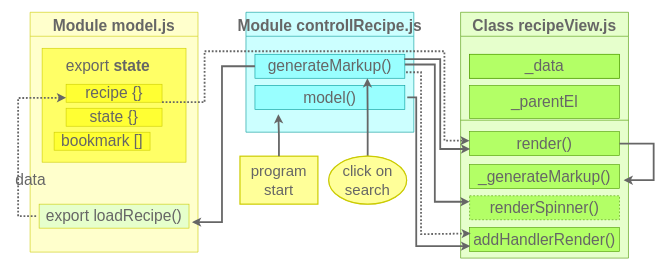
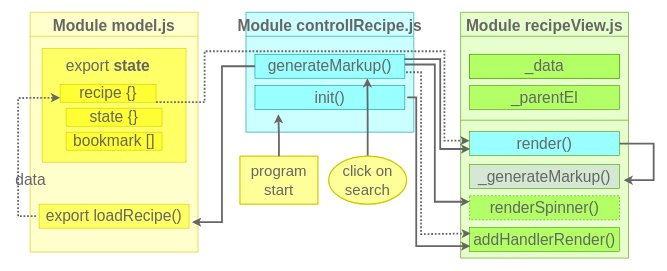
(544, 26) -> (544, 26)
(114, 93) -> (108, 93)
(330, 98) -> (330, 98)
(545, 102) -> (545, 98)
(102, 141) -> (114, 141)
(545, 144) -> (545, 144)
(545, 177) -> (545, 177)
(114, 216) -> (114, 216)
